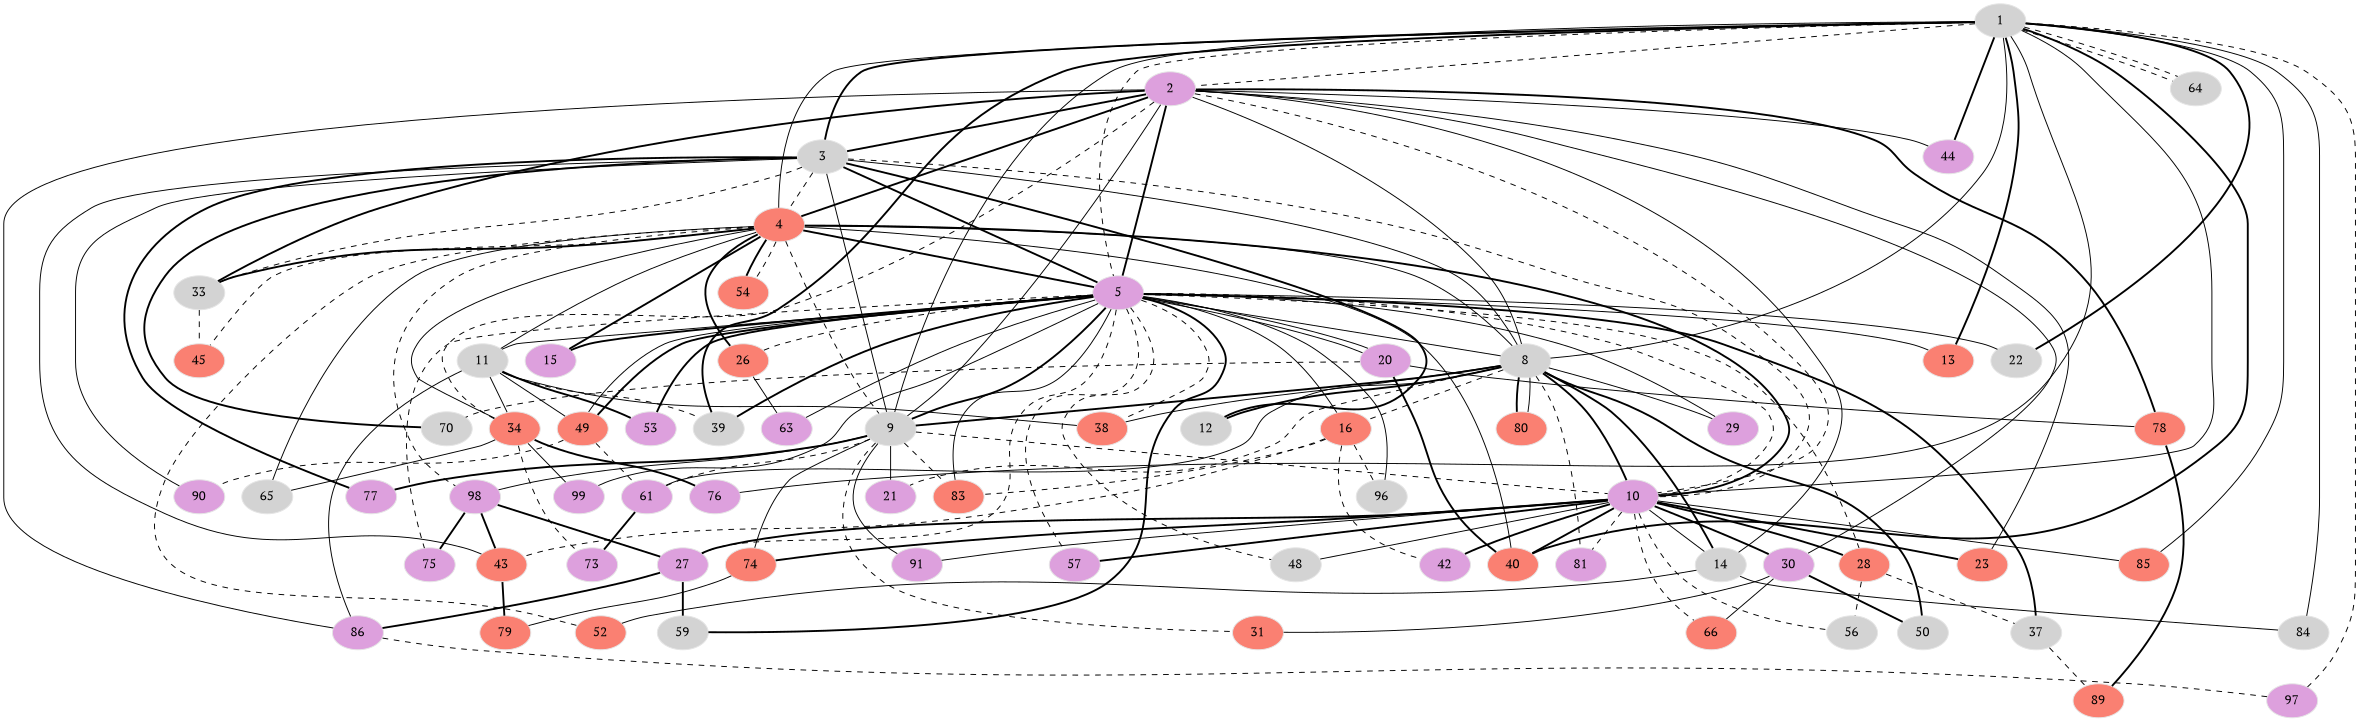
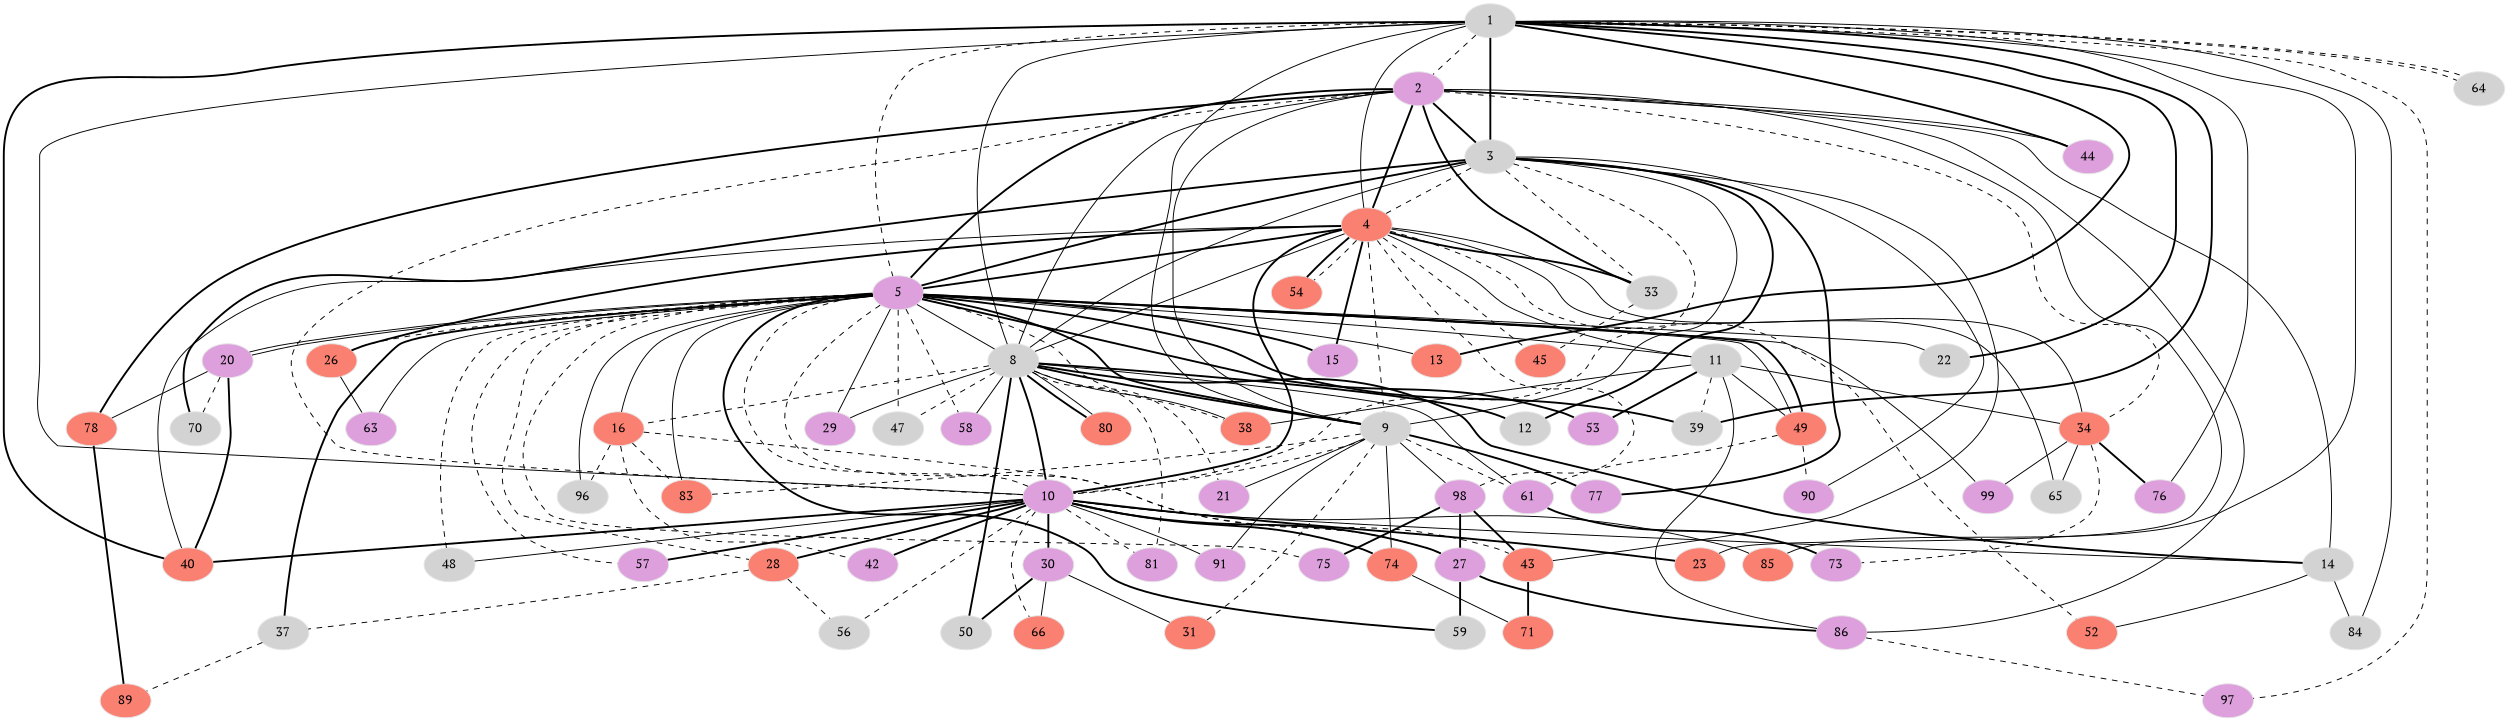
(1803, 212) -> none
none -> (898, 429)
none -> (966, 429)
(505, 633) -> (1528, 633)
